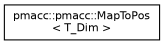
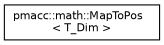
(82, 22) -> (82, 22)
